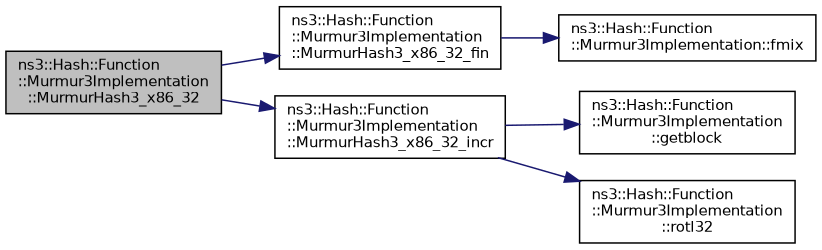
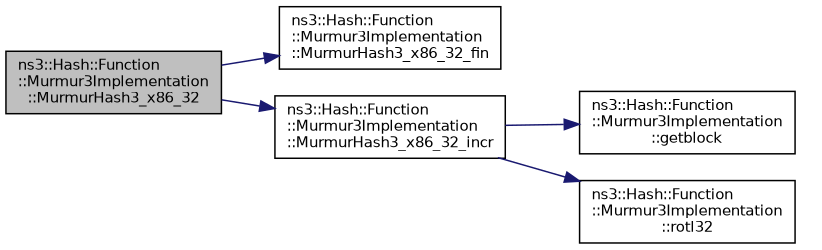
(687, 38) -> none
